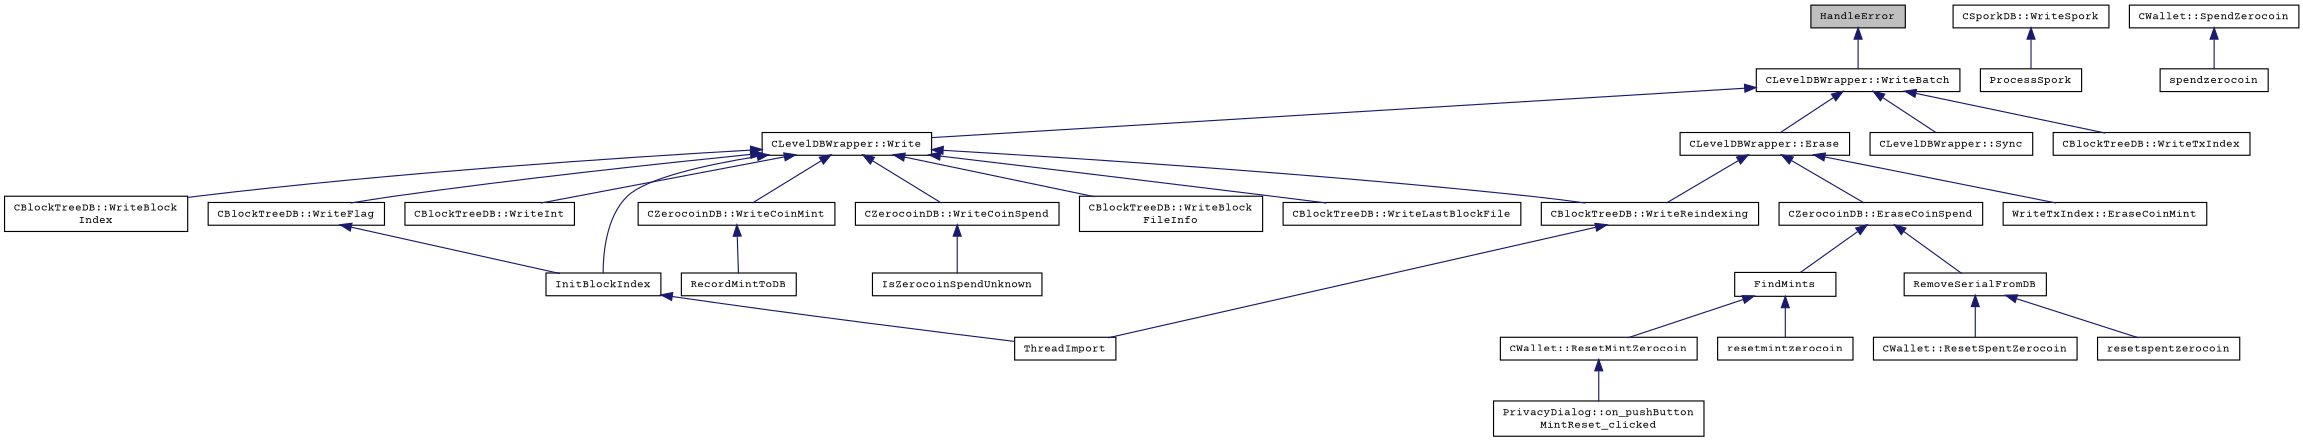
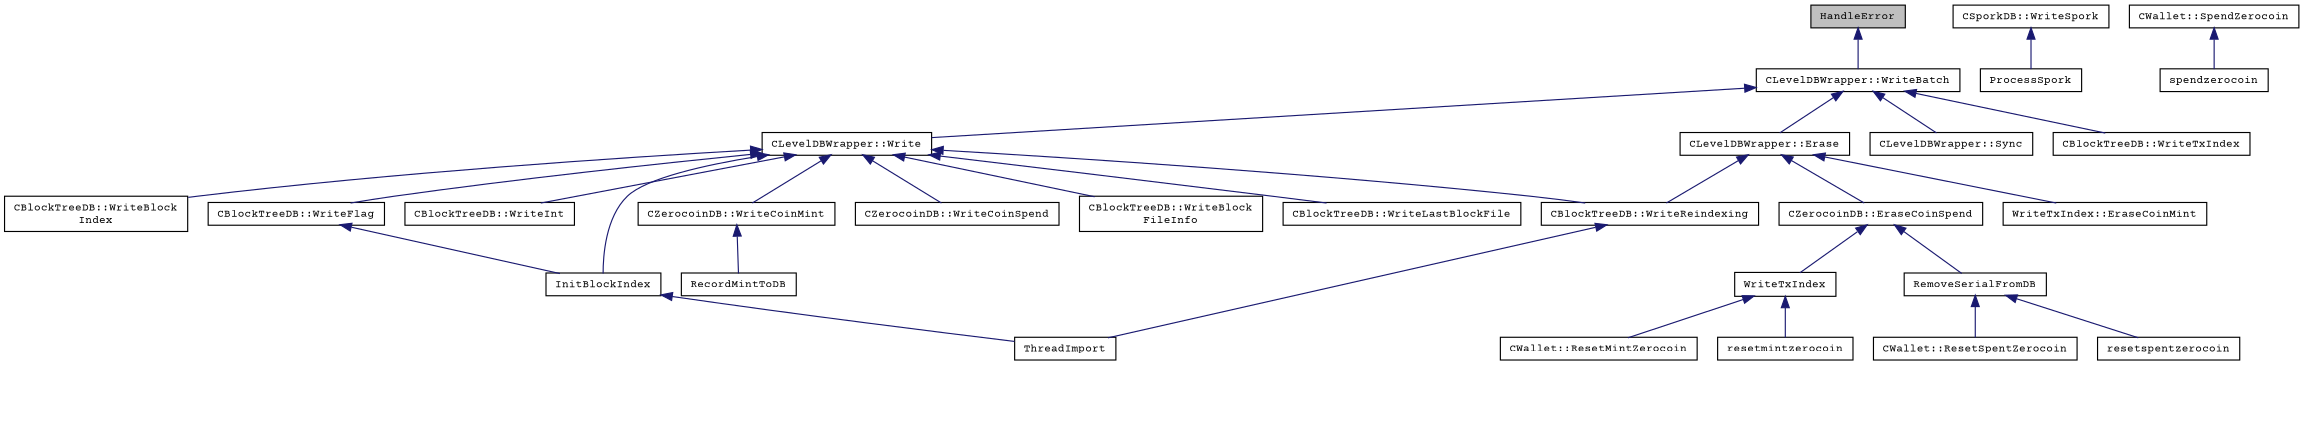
(957, 284) -> none
(1785, 284) -> (1785, 284)
(1599, 419) -> none
